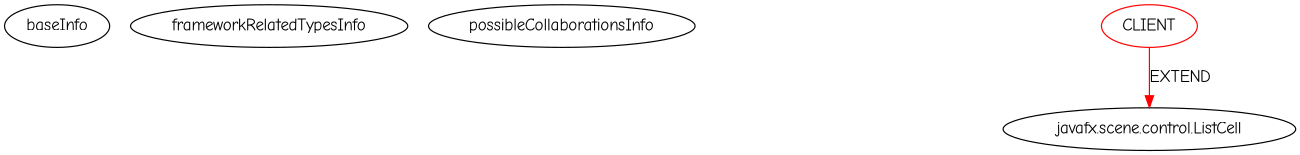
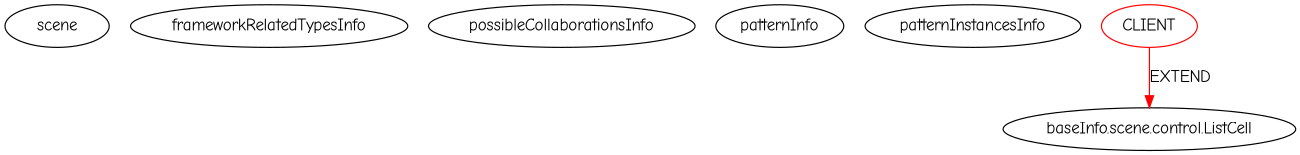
(57, 26) -> (57, 26)
none -> (780, 26)
none -> (973, 26)
(1149, 129) -> (1149, 129)
